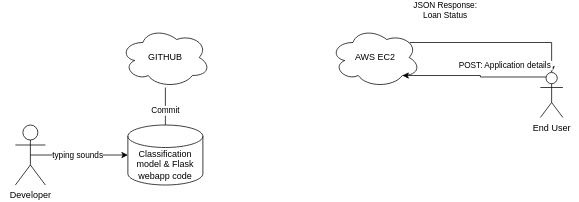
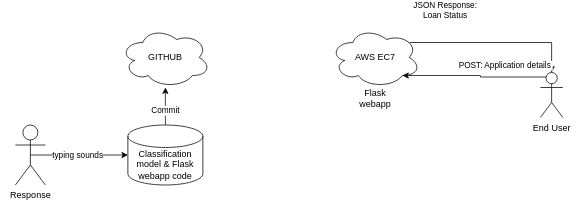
(375, 57) -> (375, 57)
(165, 91) -> (165, 94)
none -> (375, 99)
(31, 196) -> (31, 196)
